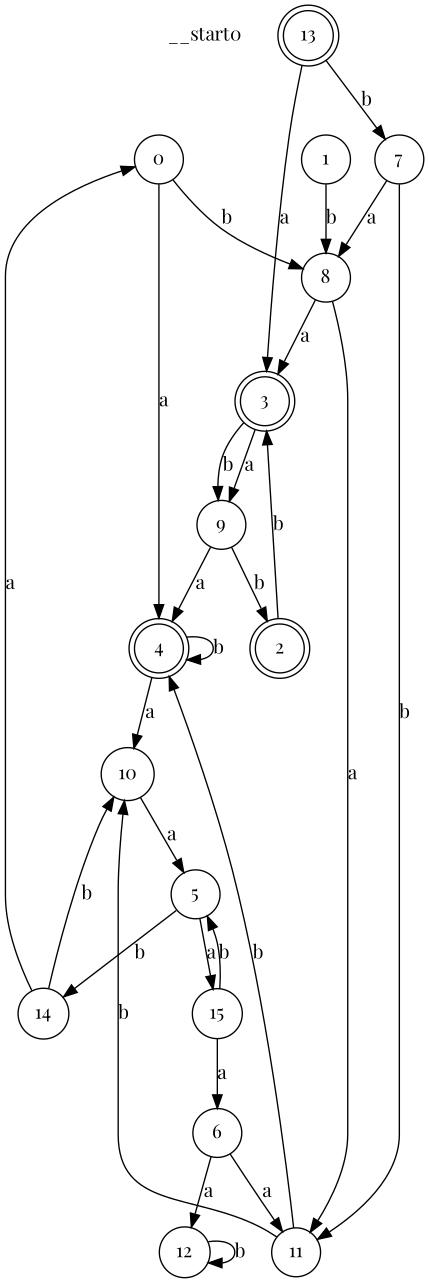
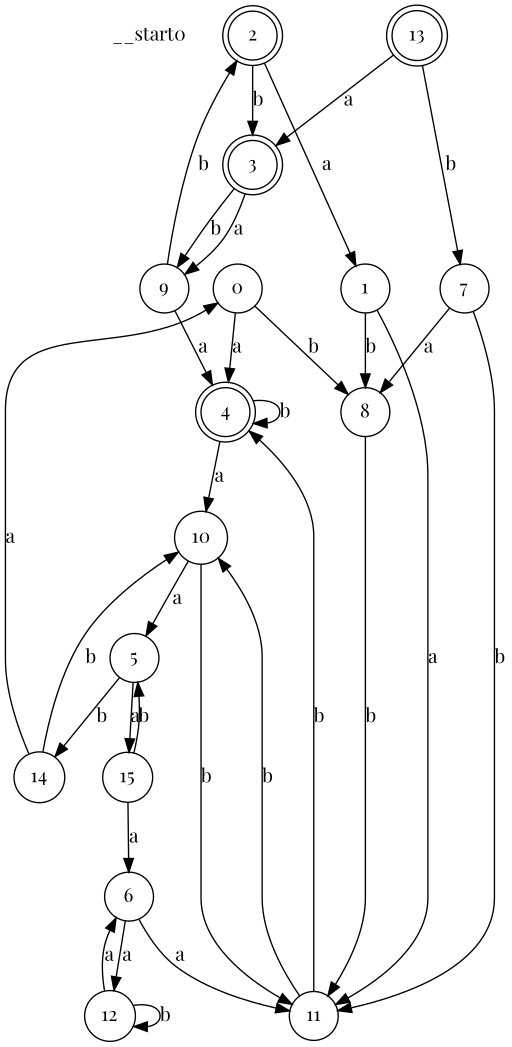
none -> (307, 158)
(300, 331) -> none
none -> (428, 666)
(352, 774) -> (372, 717)
none -> (201, 798)
none -> (103, 960)
